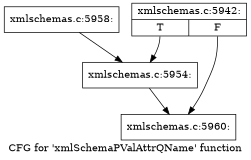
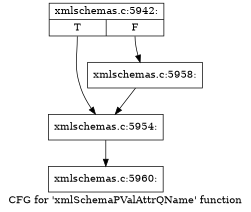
(211, 74) -> (136, 46)
